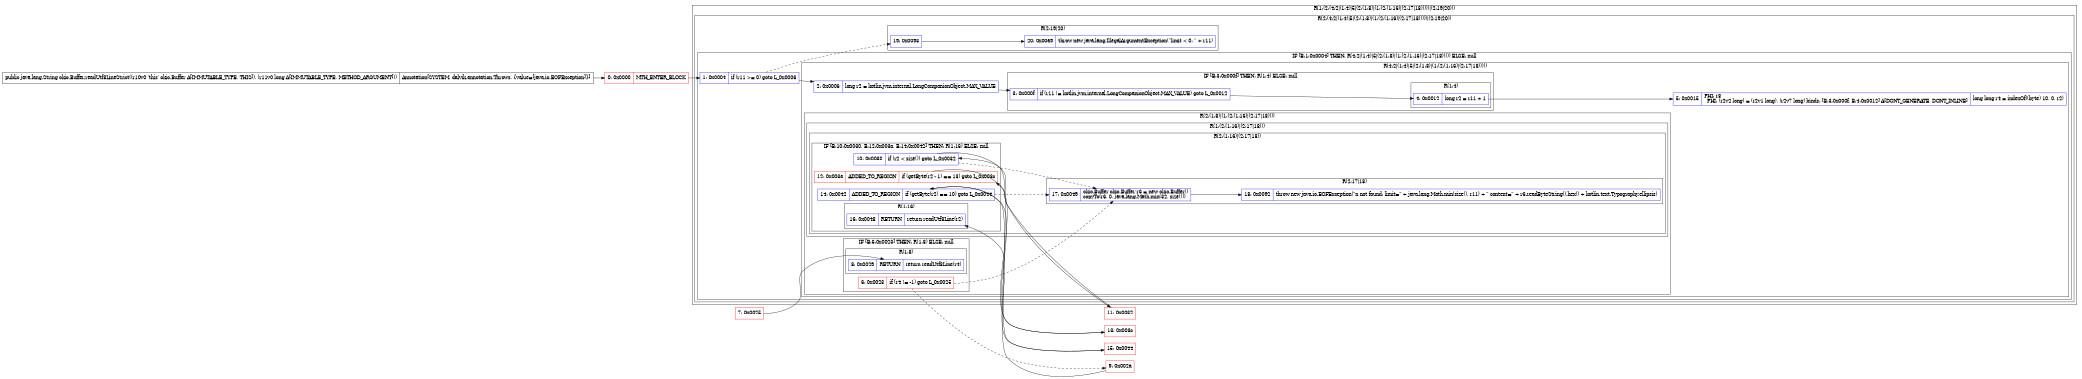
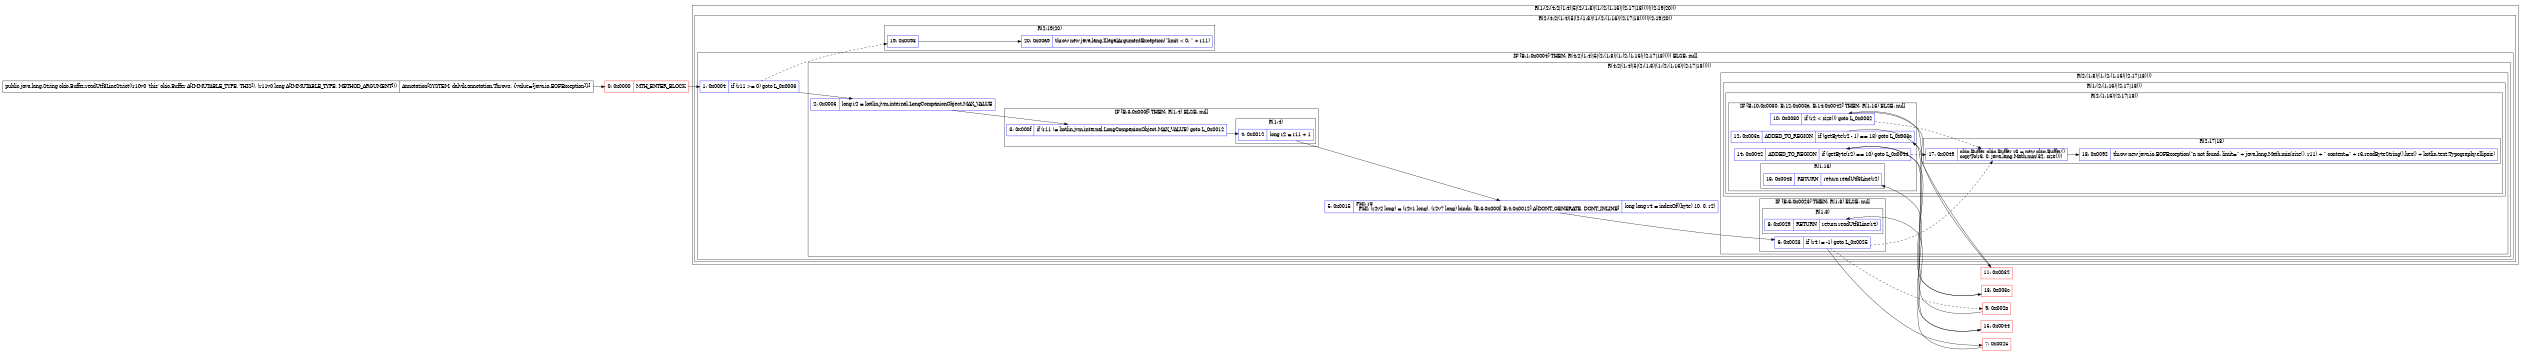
(906, 177) -> (1823, 137)
none -> (1666, 228)
(906, 283) -> (1823, 243)
none -> (1892, 316)
